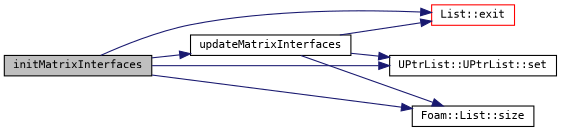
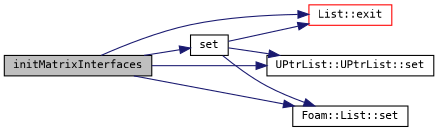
(271, 45) -> (209, 45)
(473, 116) -> (350, 116)
